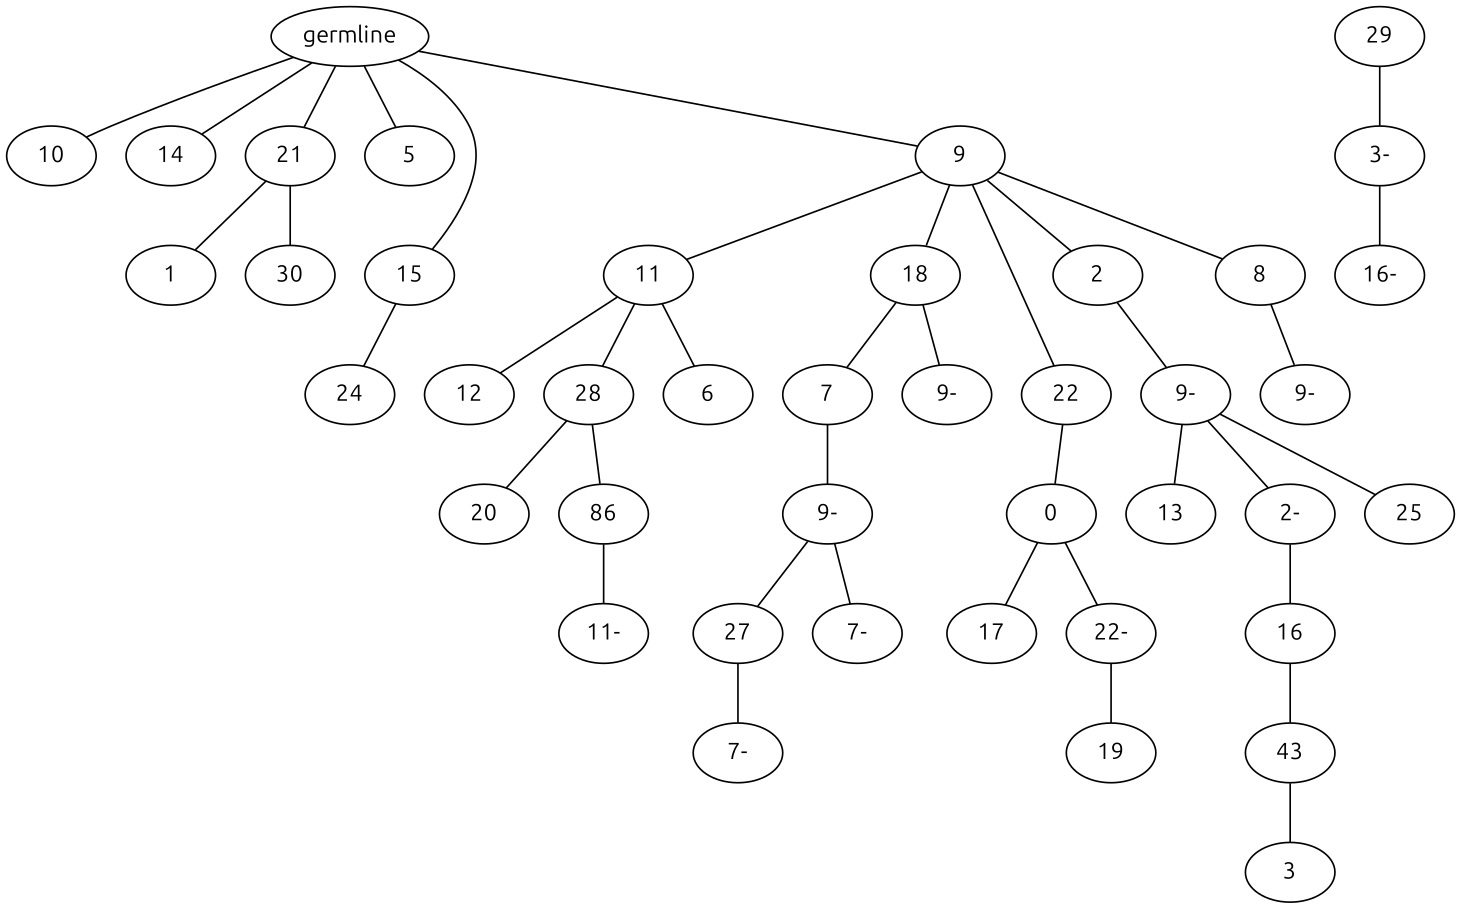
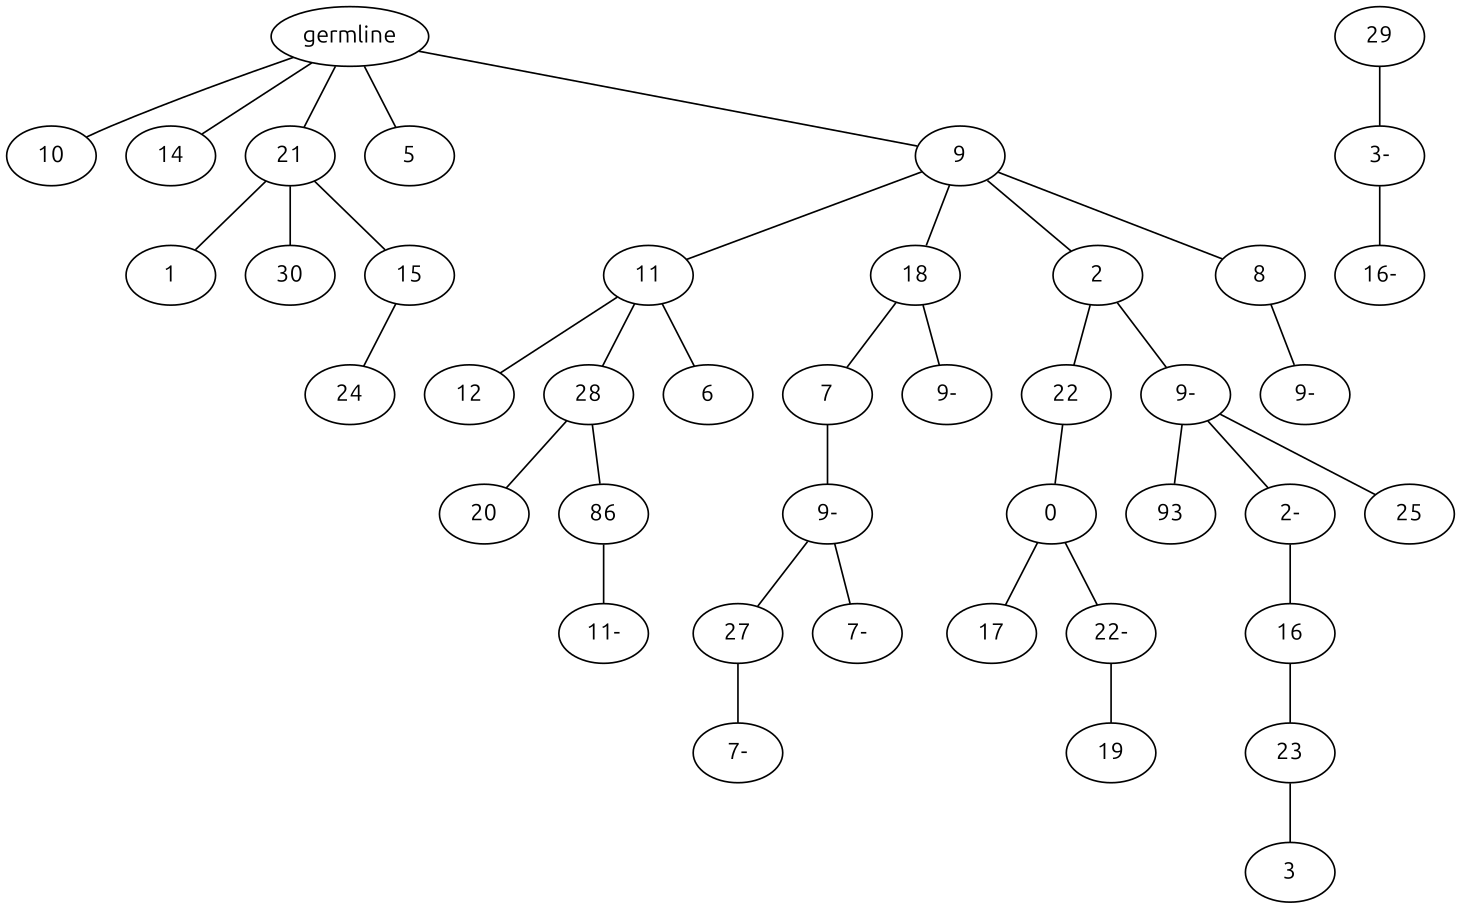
(475, 144) -> (350, 215)
(1013, 275) -> (1082, 335)
(1171, 514) -> (1171, 514)
(1290, 753) -> (1290, 753)
